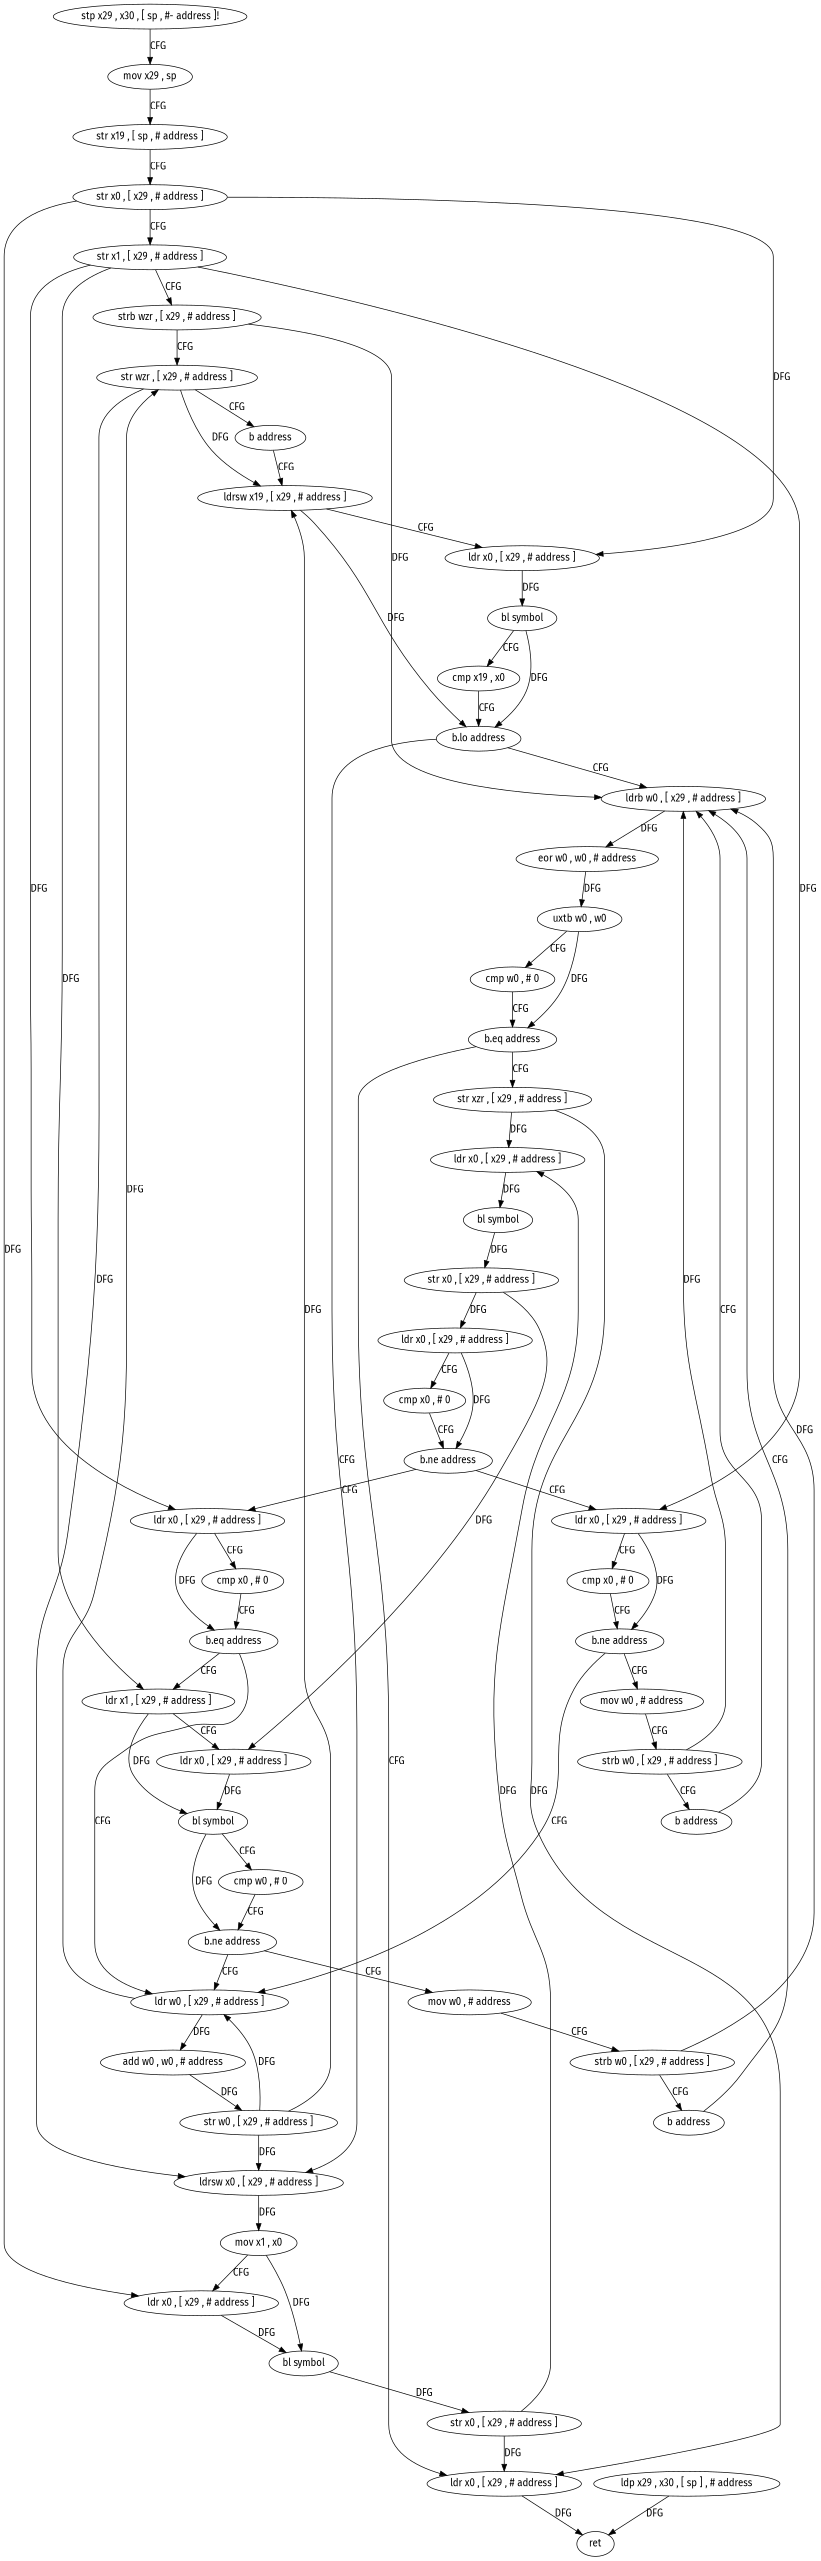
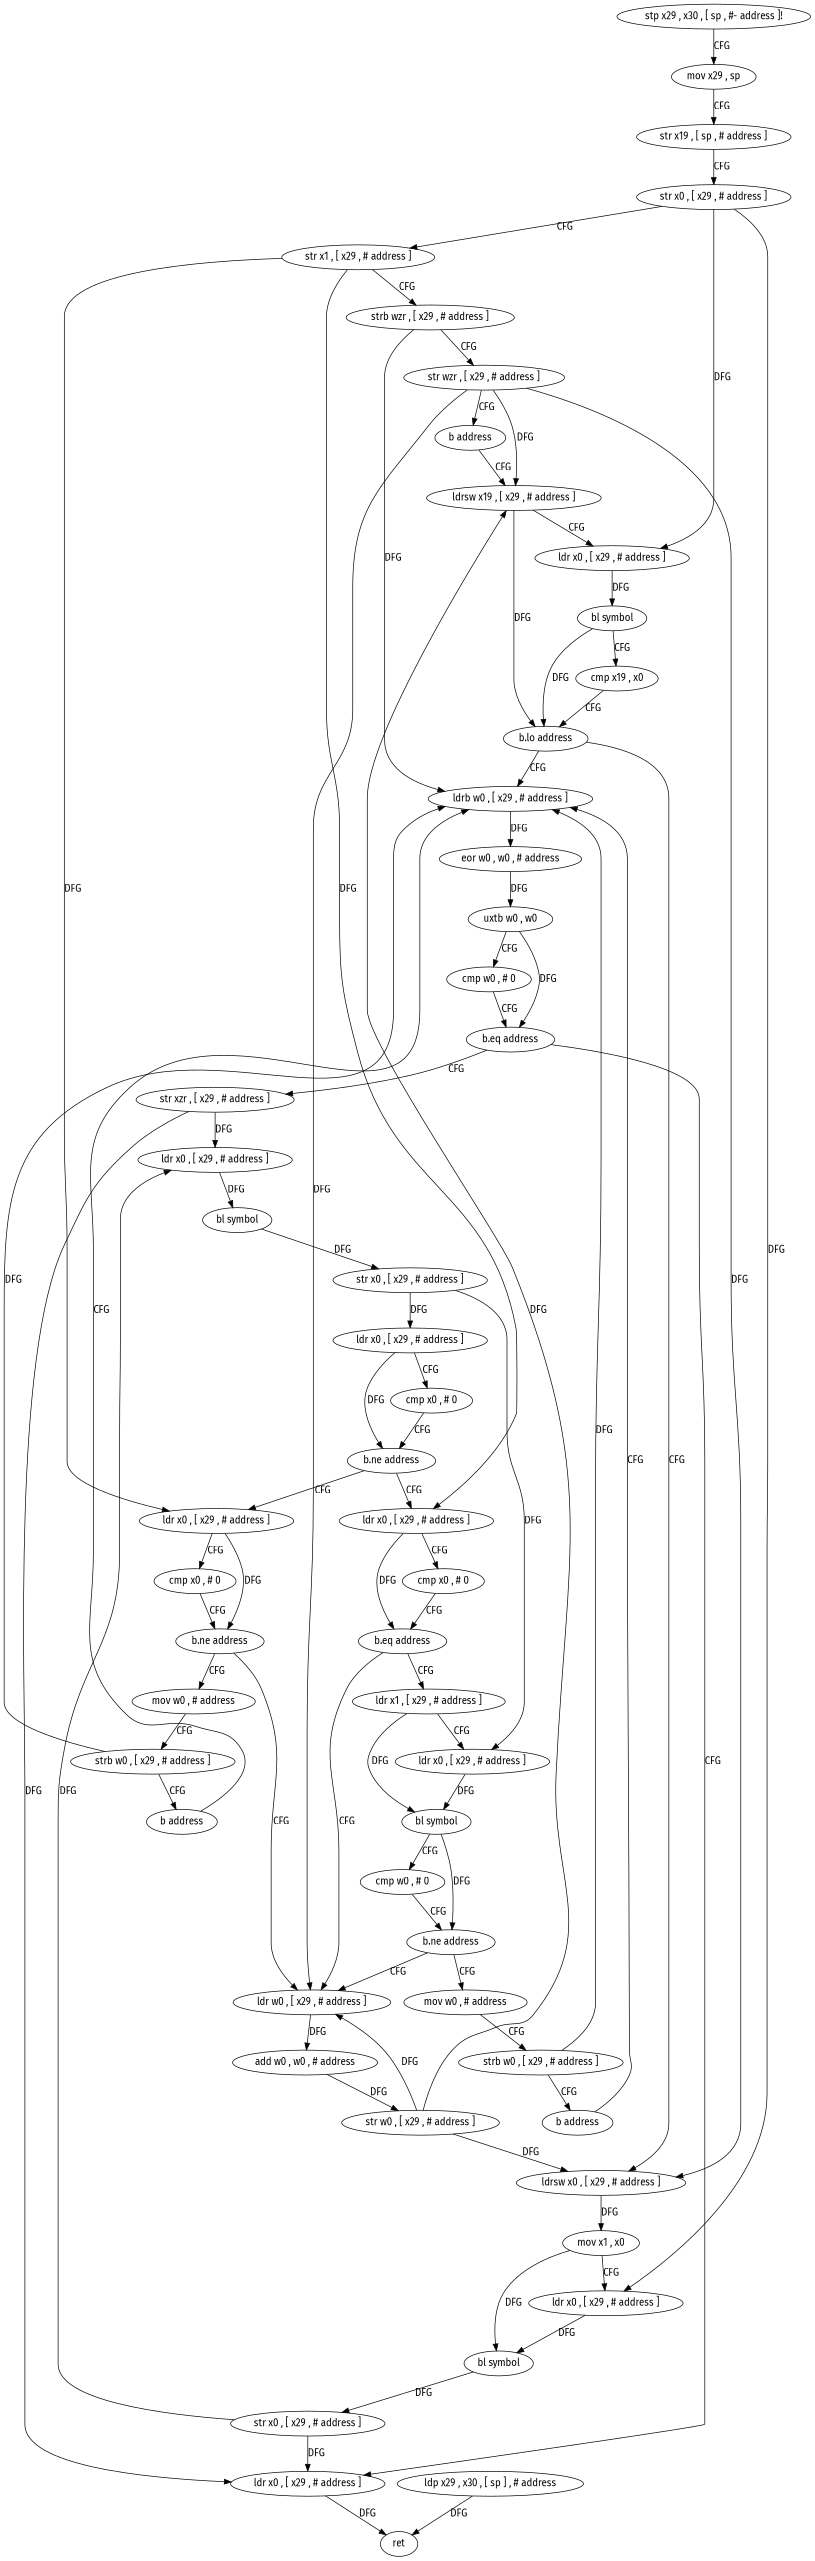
(62, 978) -> none
(127, 1219) -> (313, 1163)
